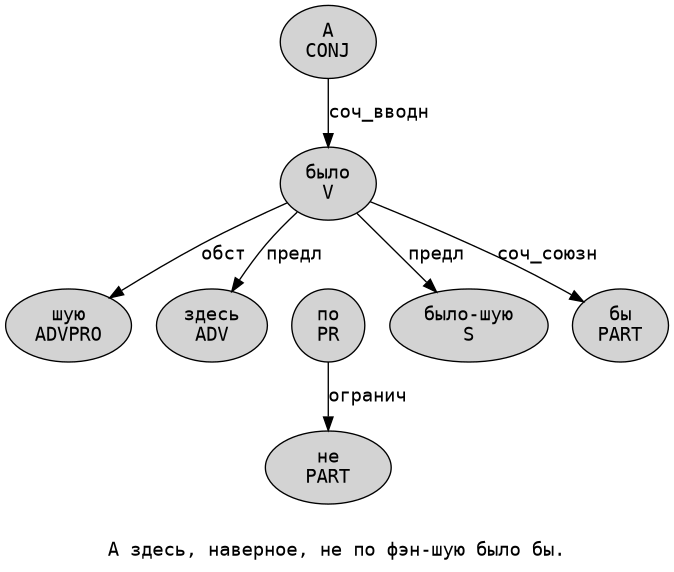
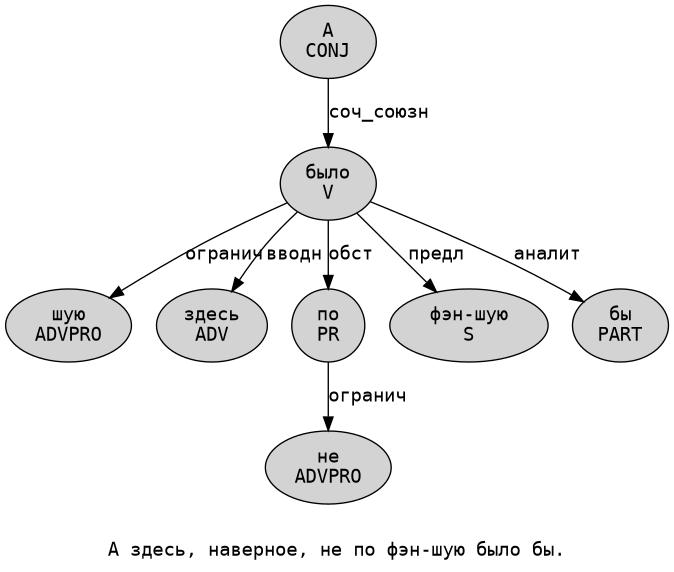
(379, 113) -> (379, 113)
none -> (328, 248)
(224, 254) -> (224, 254)
(294, 254) -> (294, 254)
(547, 254) -> (547, 254)
(469, 325) -> (469, 325)
(328, 468) -> (328, 468)
